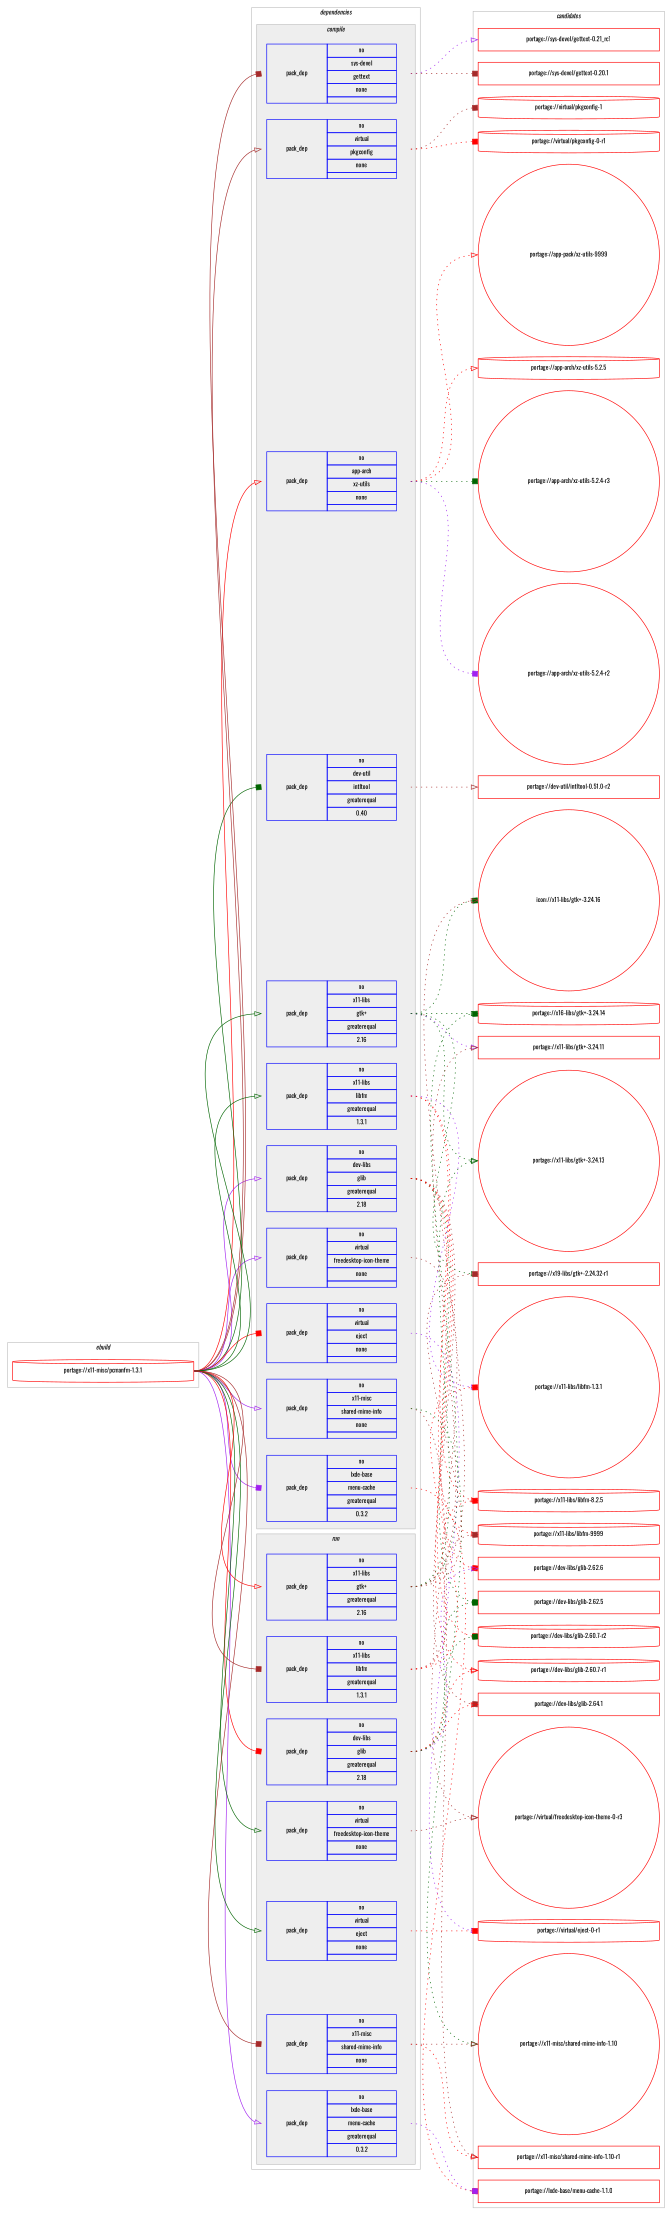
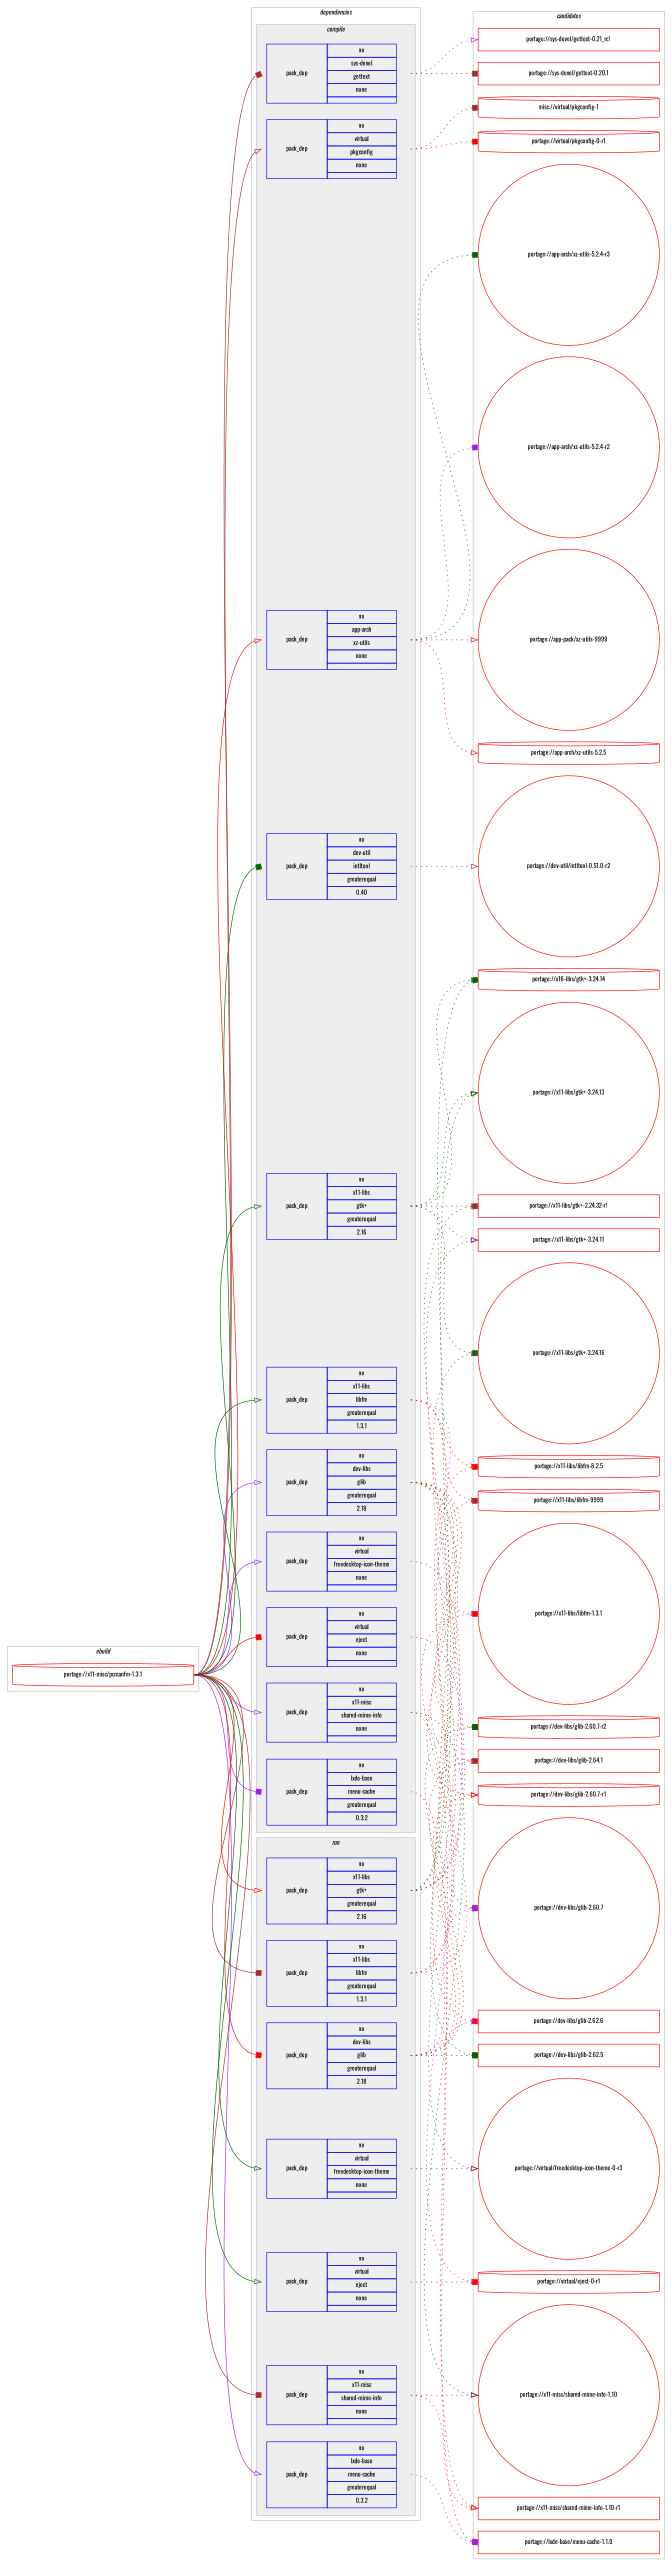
(569, 108) -> (569, 108)
(569, 787) -> (569, 866)
(569, 900) -> (569, 1353)
(569, 1274) -> (569, 1206)
none -> (569, 1908)
